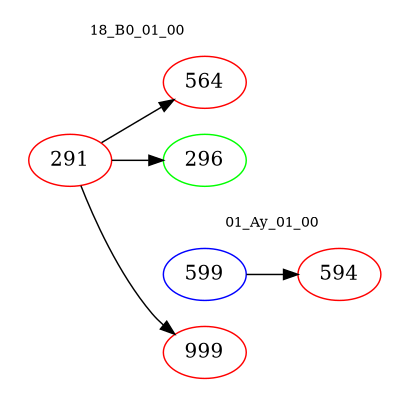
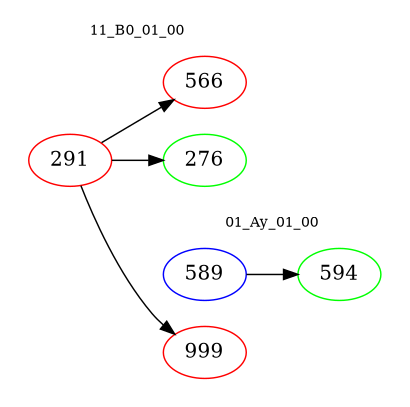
(137, 31) -> (137, 31)
(205, 82) -> (205, 82)
(205, 160) -> (205, 160)
(205, 274) -> (205, 274)
(339, 274) -> (339, 274)
